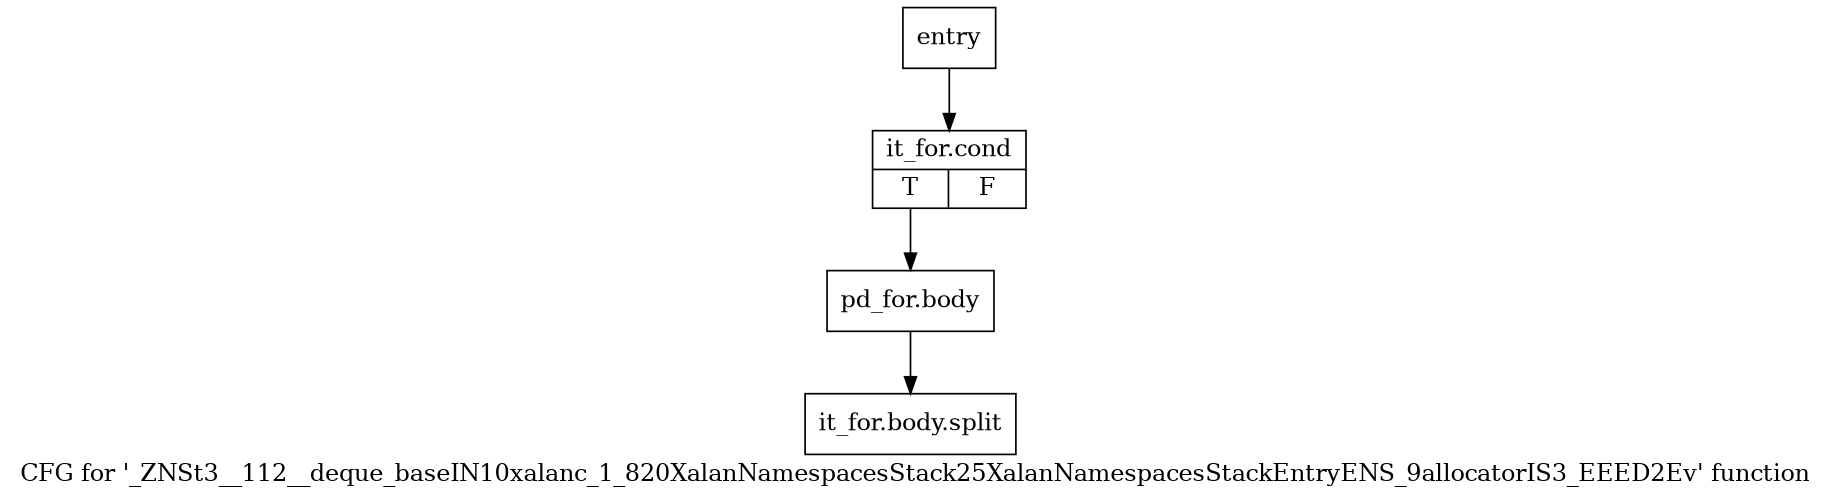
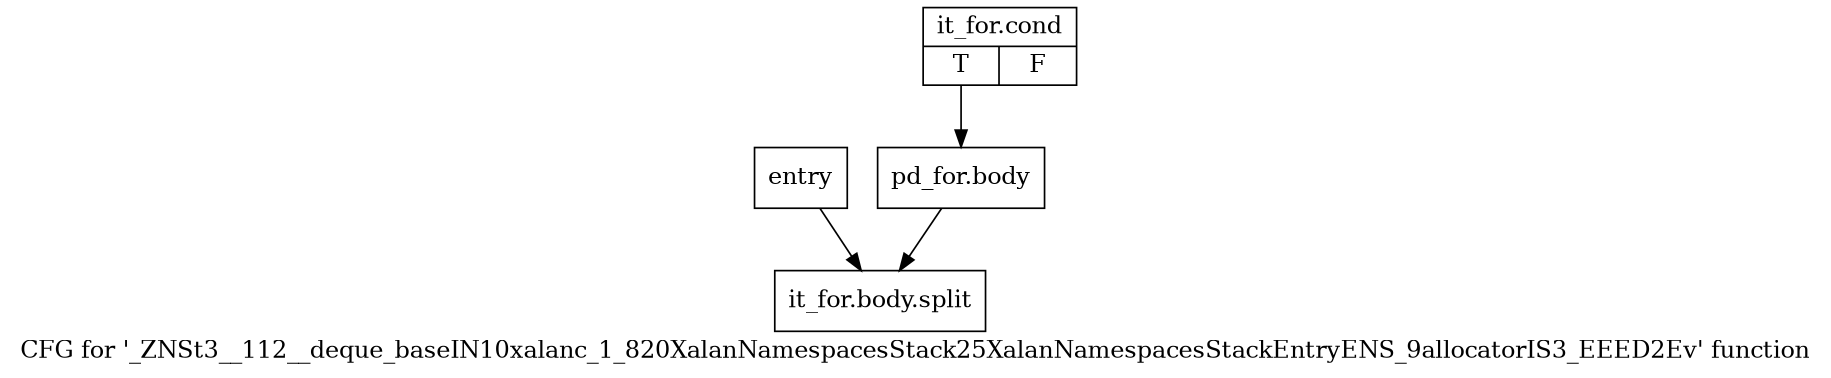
(949, 91) -> (836, 232)
